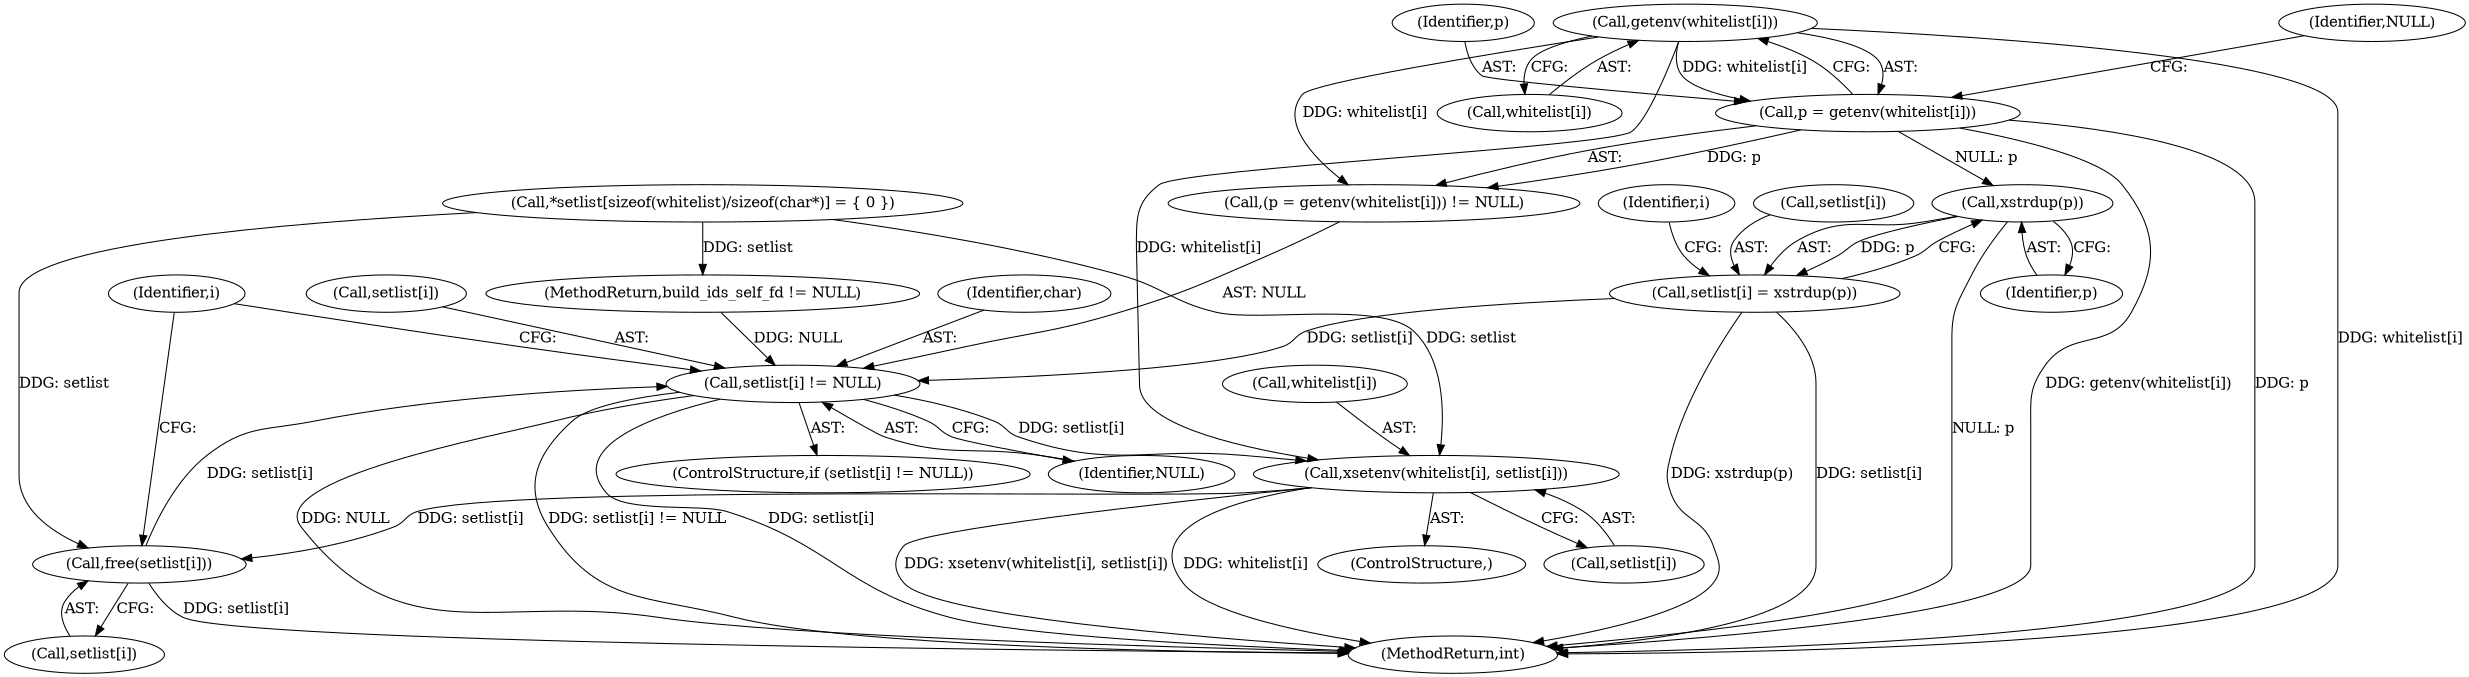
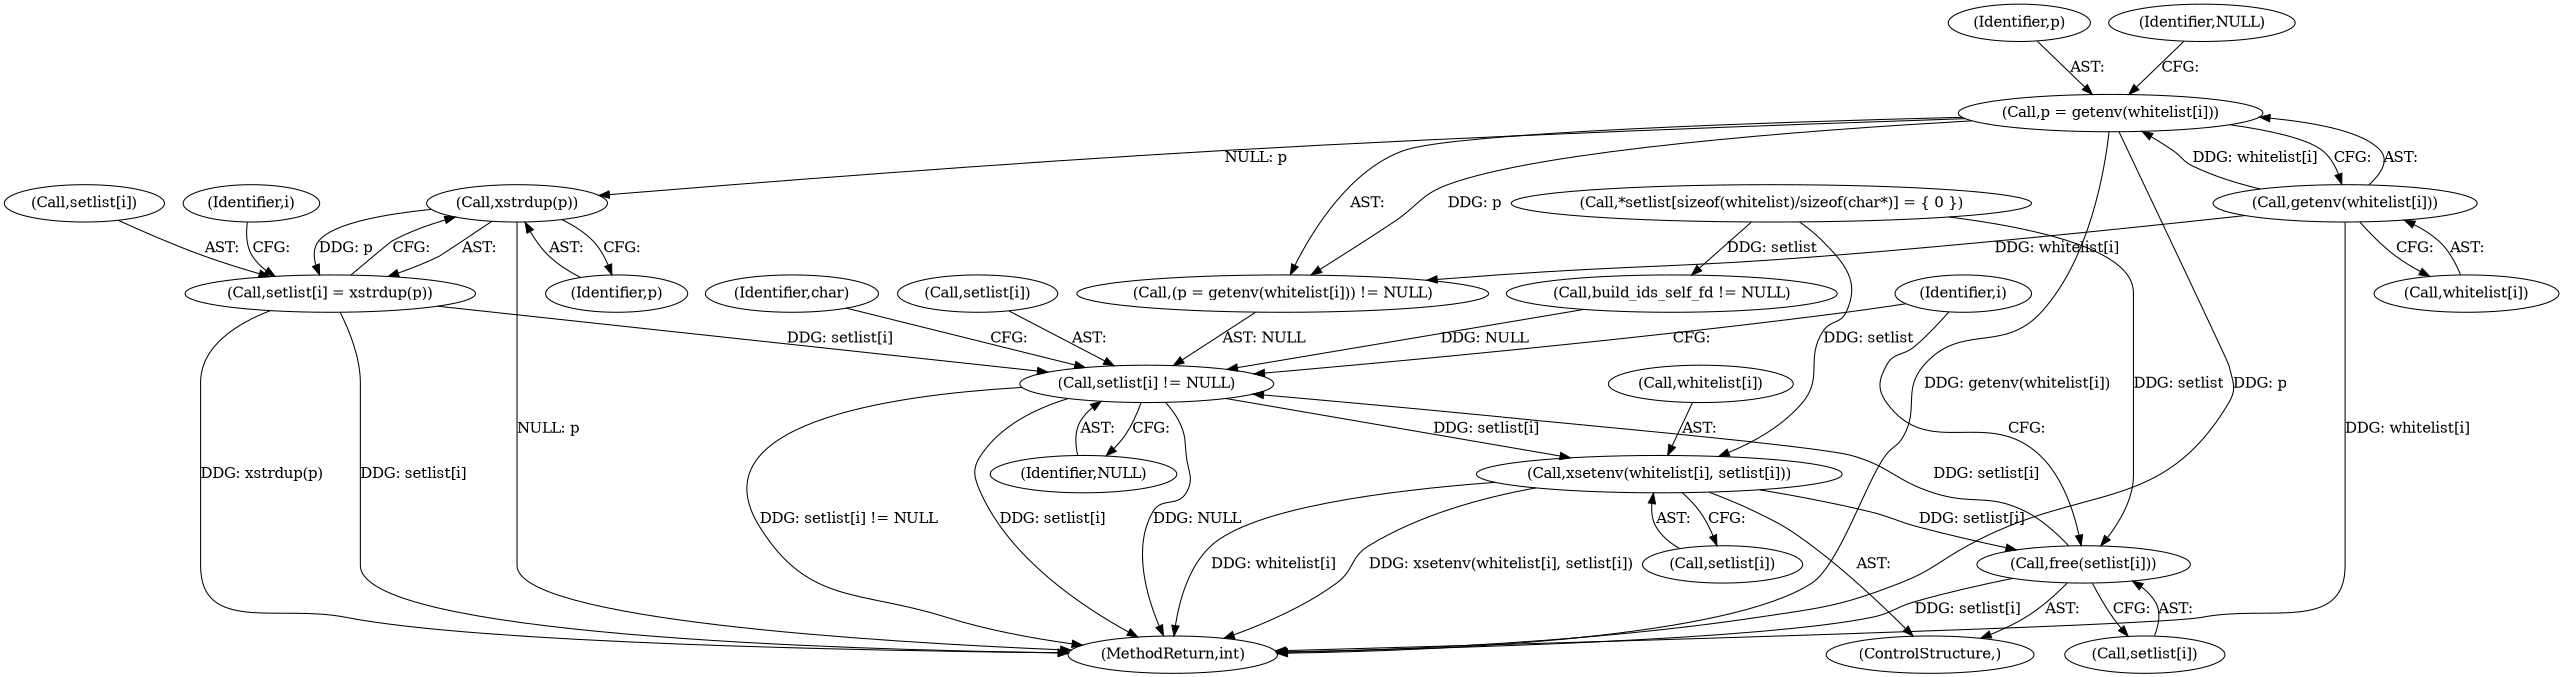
(1247, 171) -> none
(703, 294) -> (1672, 294)
(942, 339) -> (1011, 339)
(823, 474) -> none
none -> (2032, 613)
